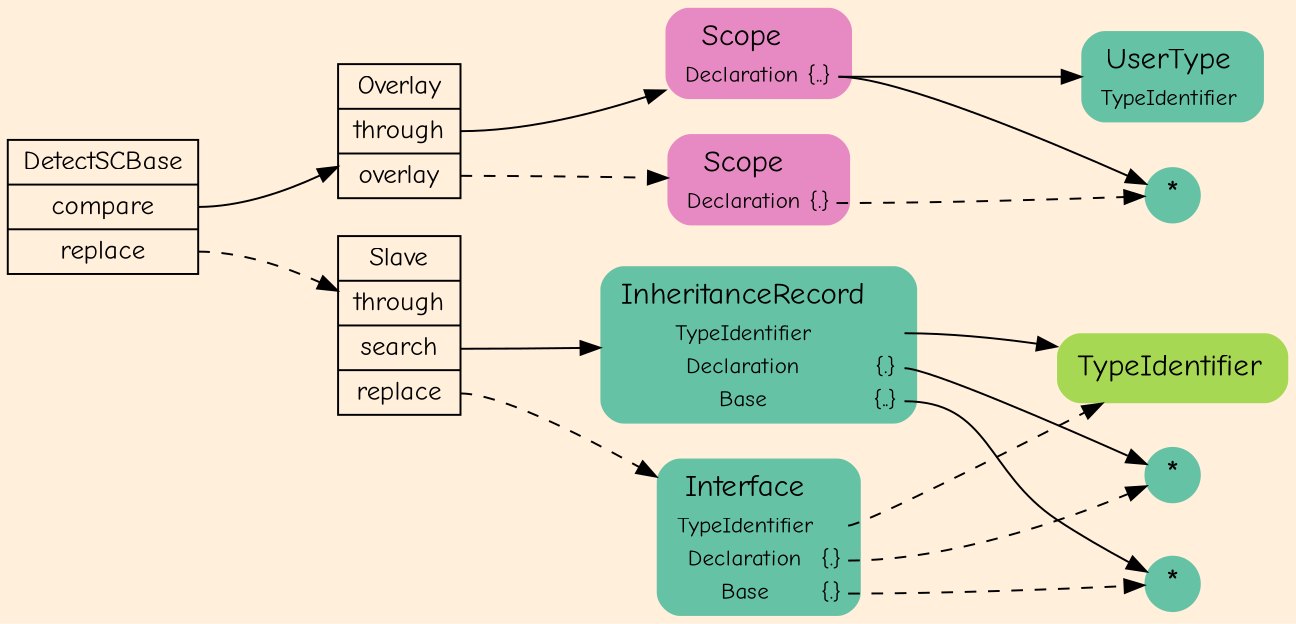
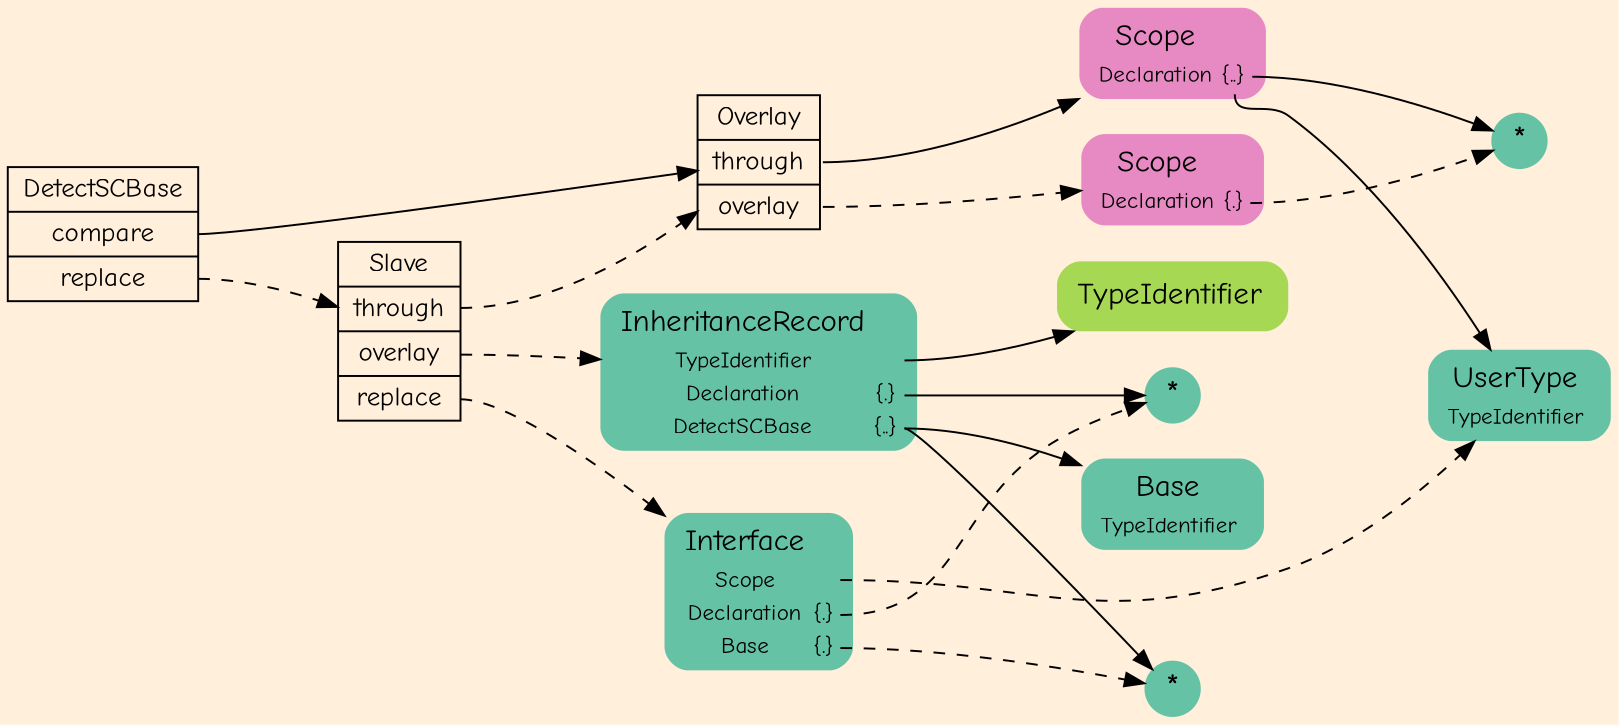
none -> (577, 282)
(399, 347) -> (399, 353)
(520, 349) -> (520, 356)
(743, 399) -> (743, 427)
(967, 472) -> (1169, 597)
none -> (1173, 504)
(745, 526) -> (745, 580)
